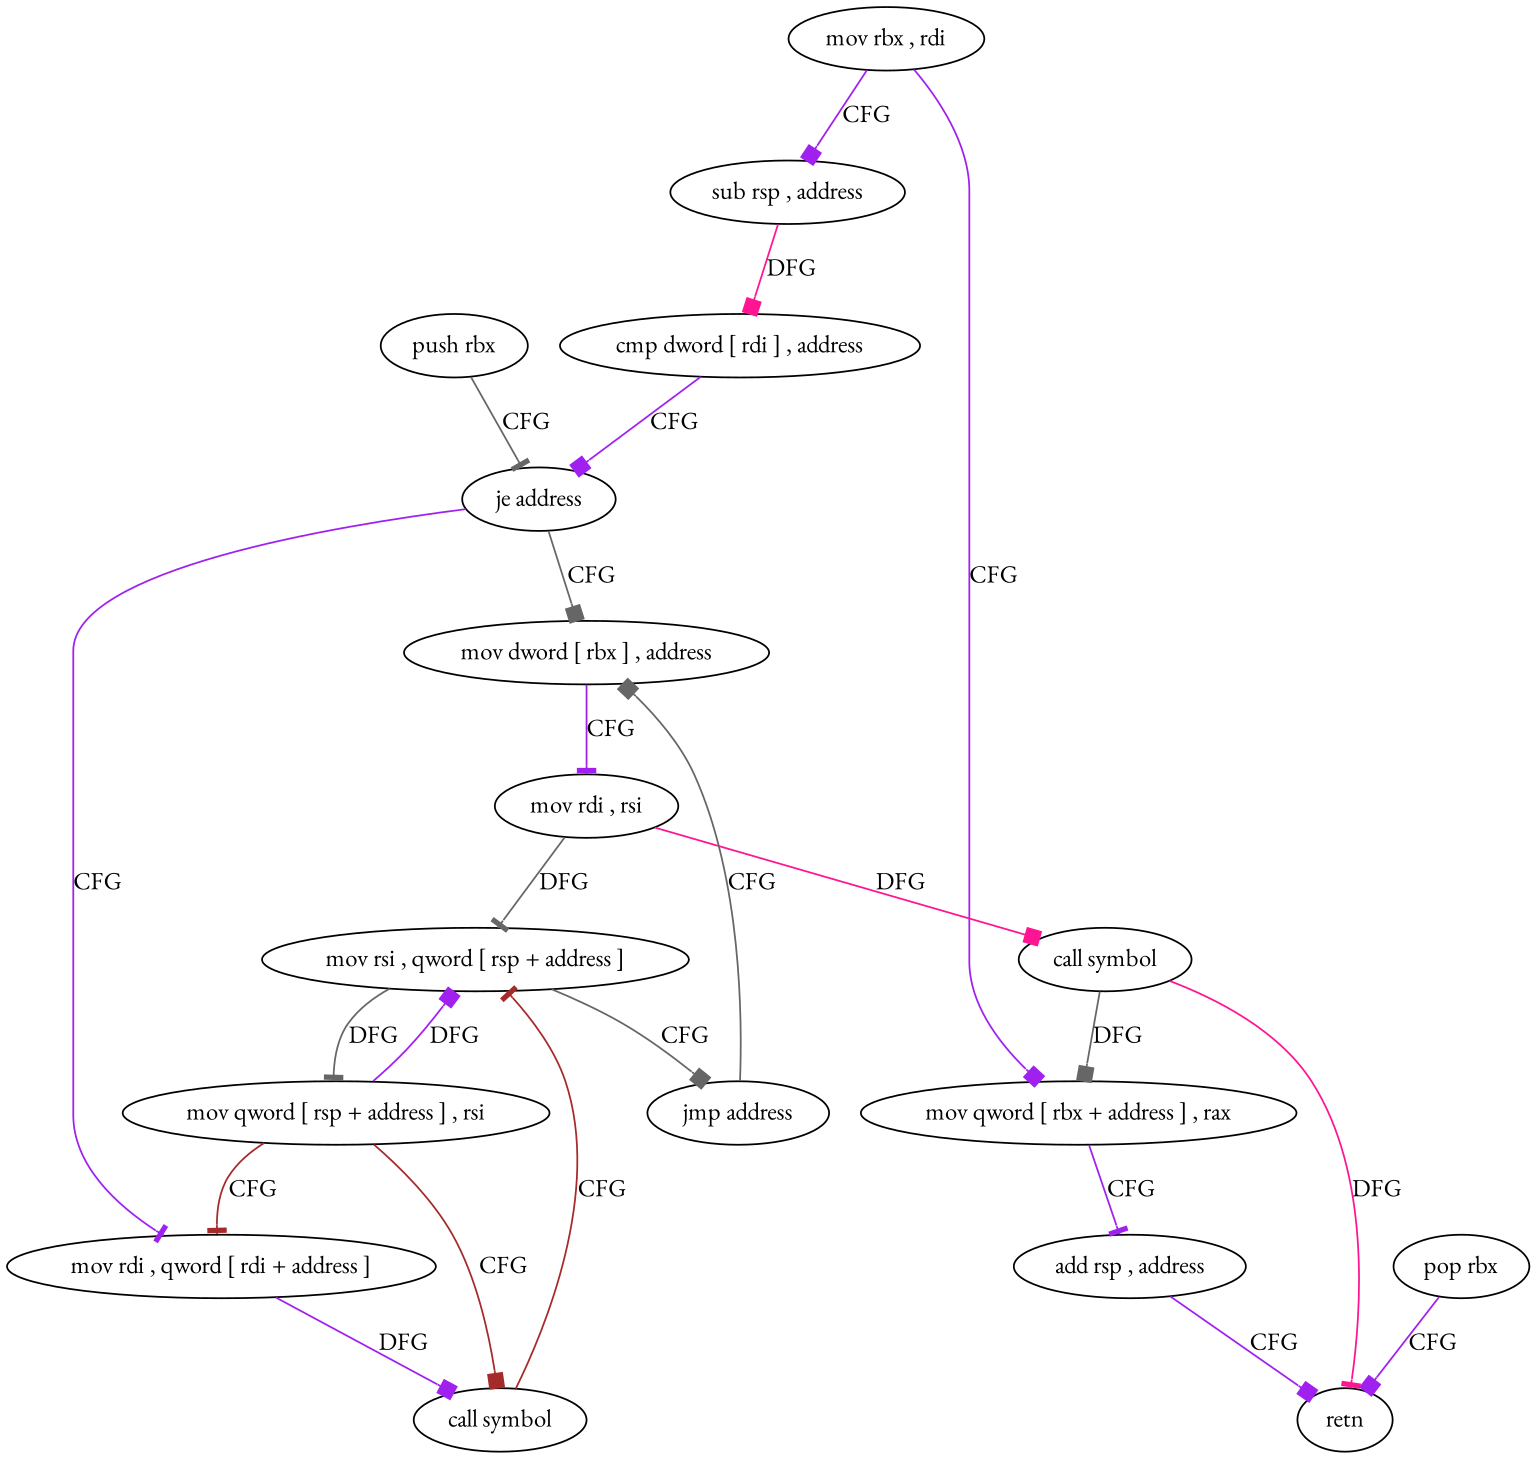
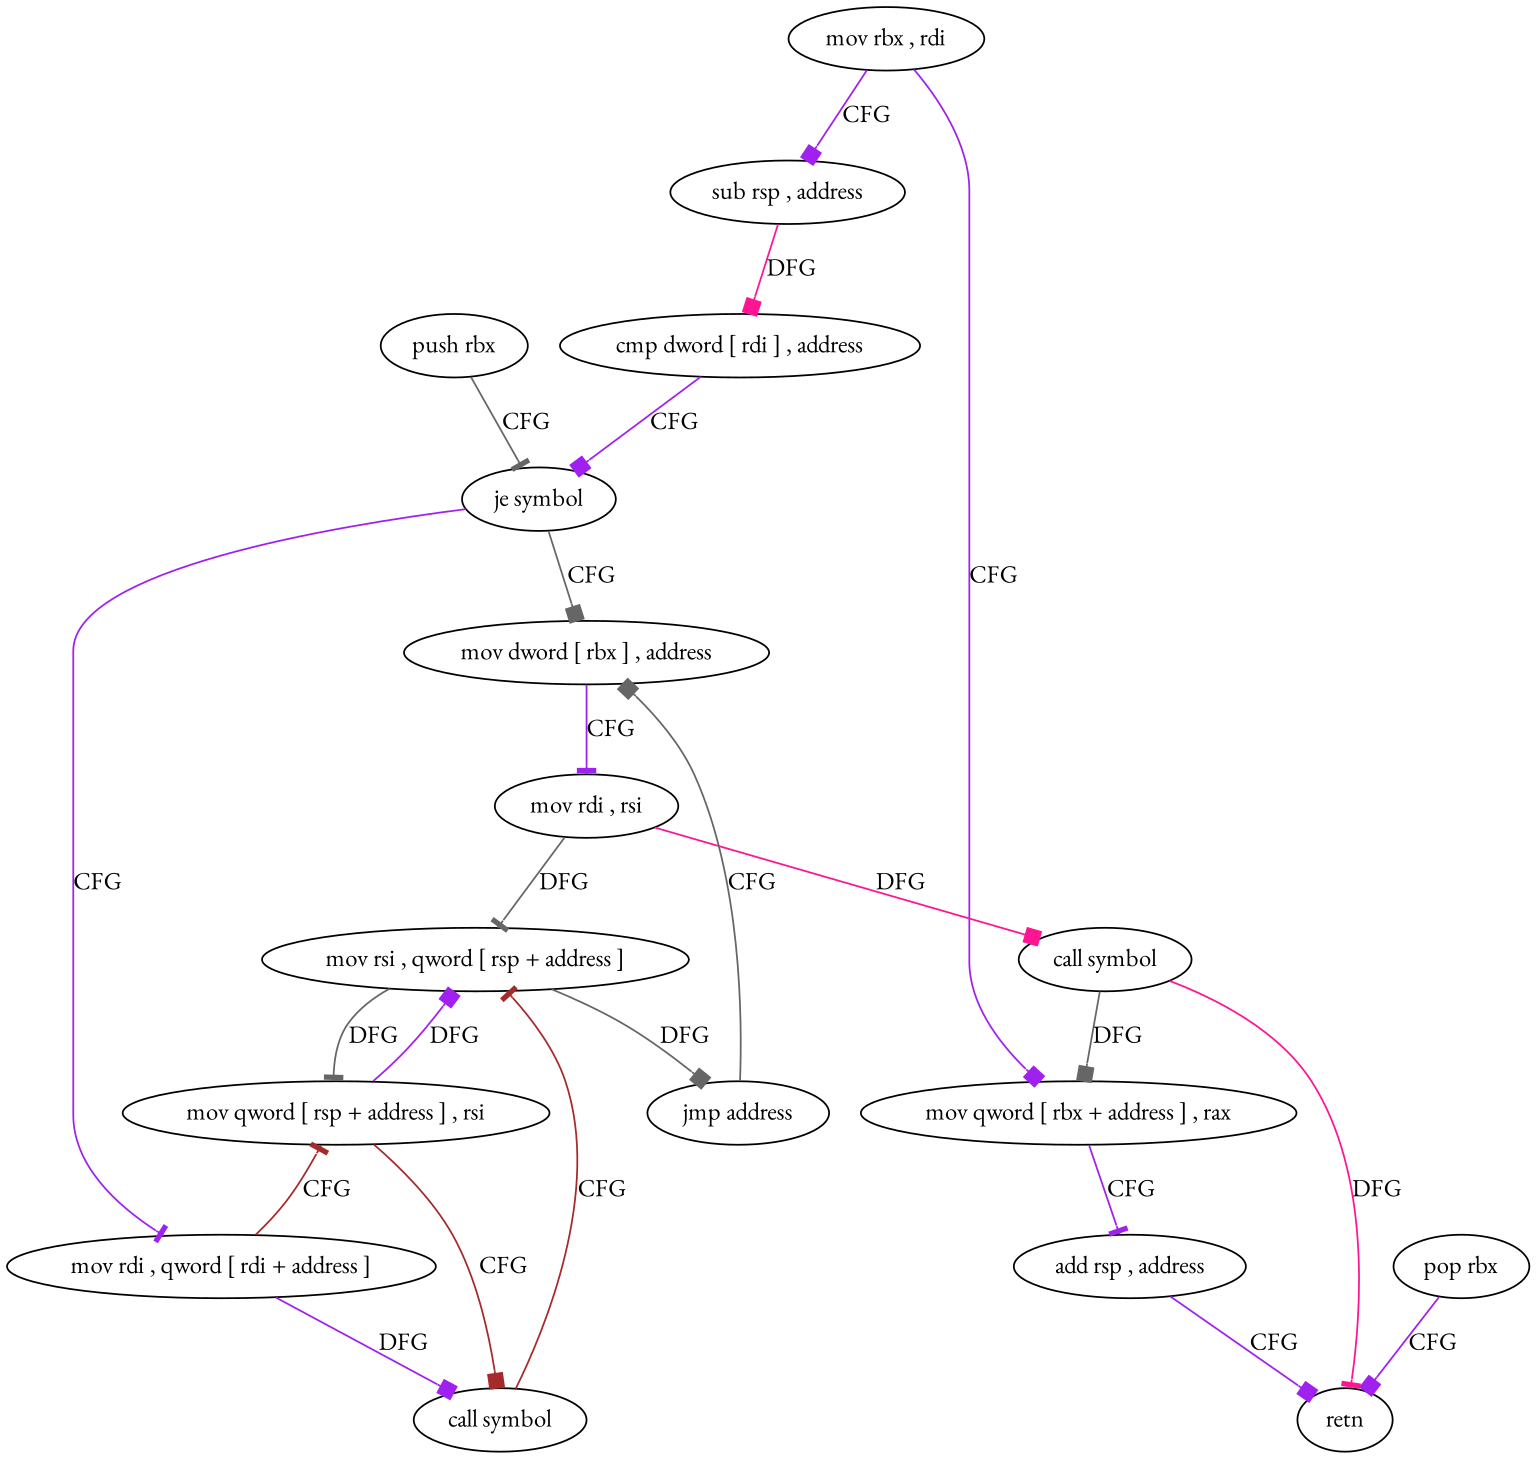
(539, 499) -> (539, 499)
(685, 1036) -> (685, 1036)
(228, 1177) -> (289, 1197)
